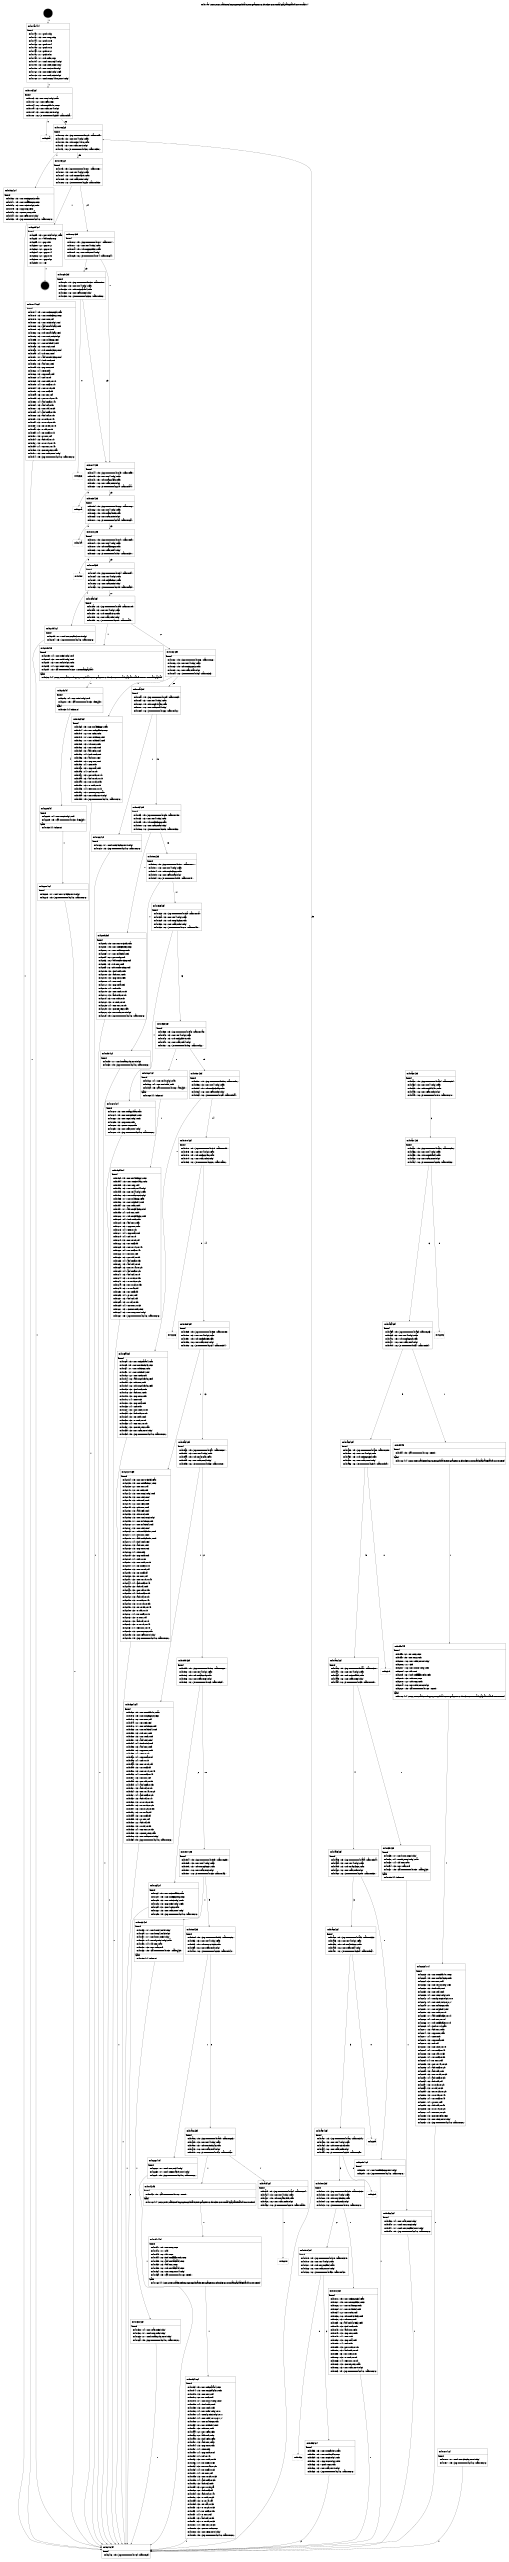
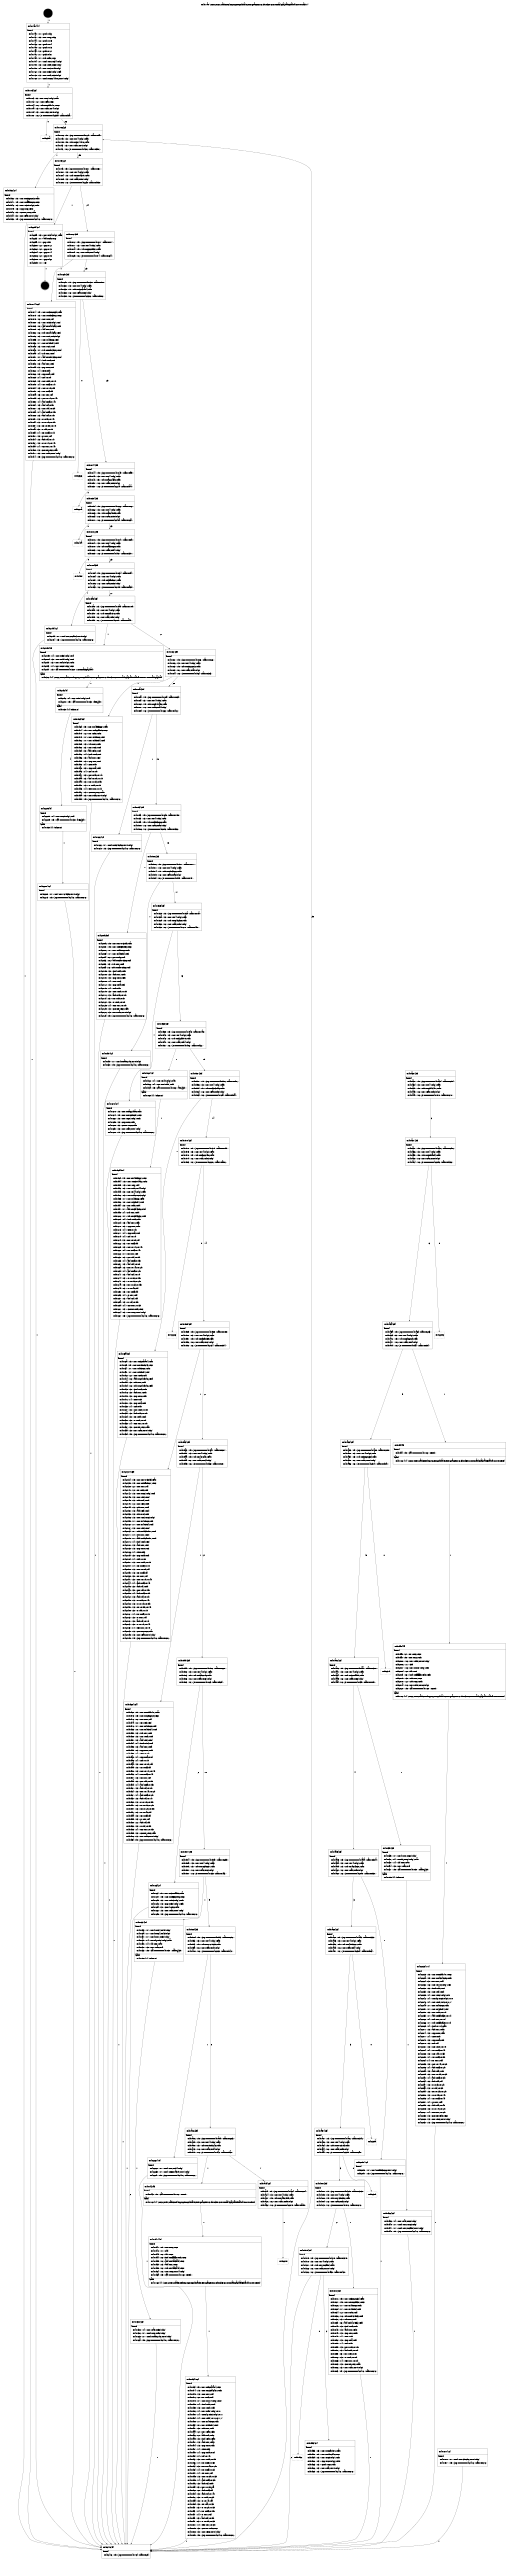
(109, 359) -> (54, 275)
(110, 492) -> none
(205, 1394) -> (205, 1394)
(269, 2546) -> (290, 2474)
